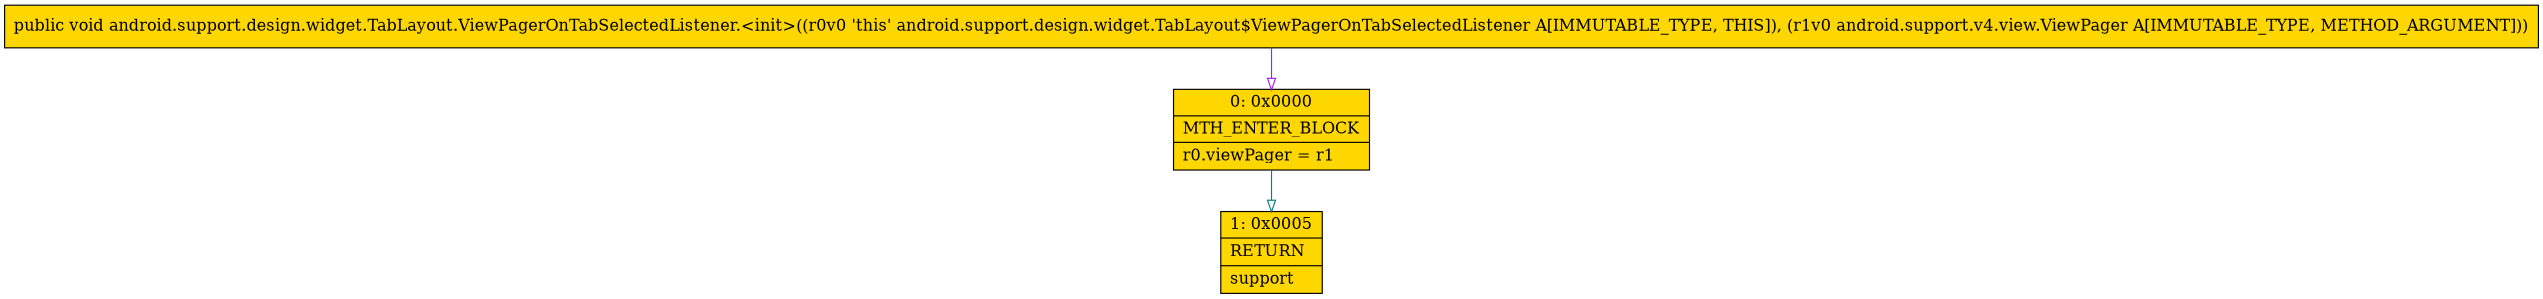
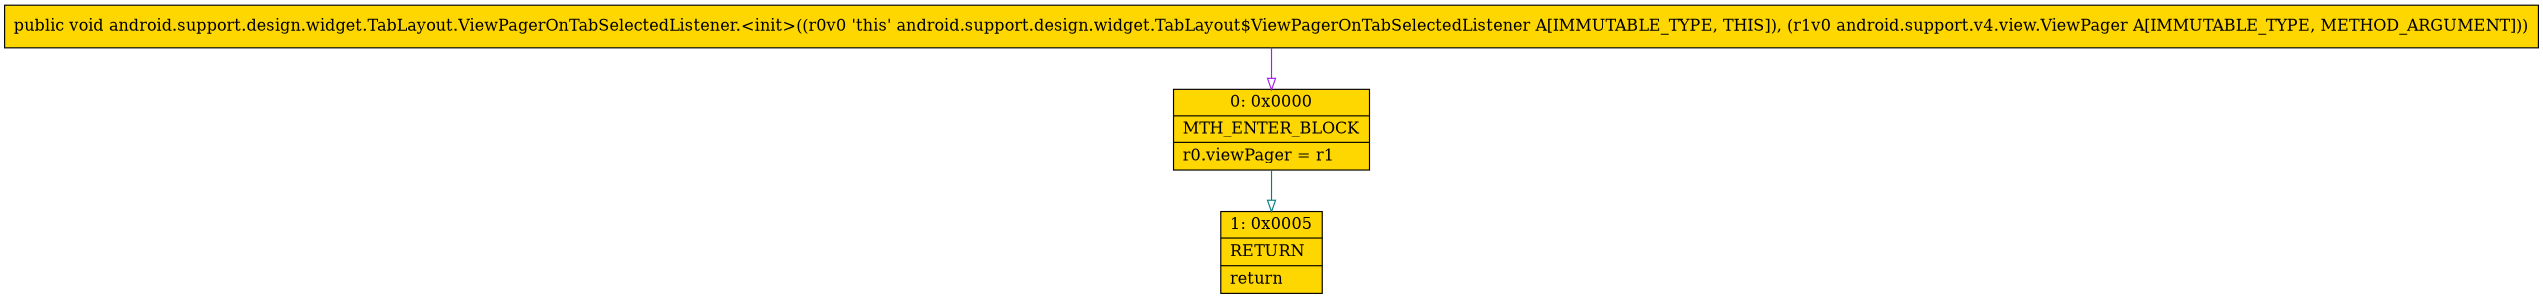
(1262, 279) -> (1257, 279)
